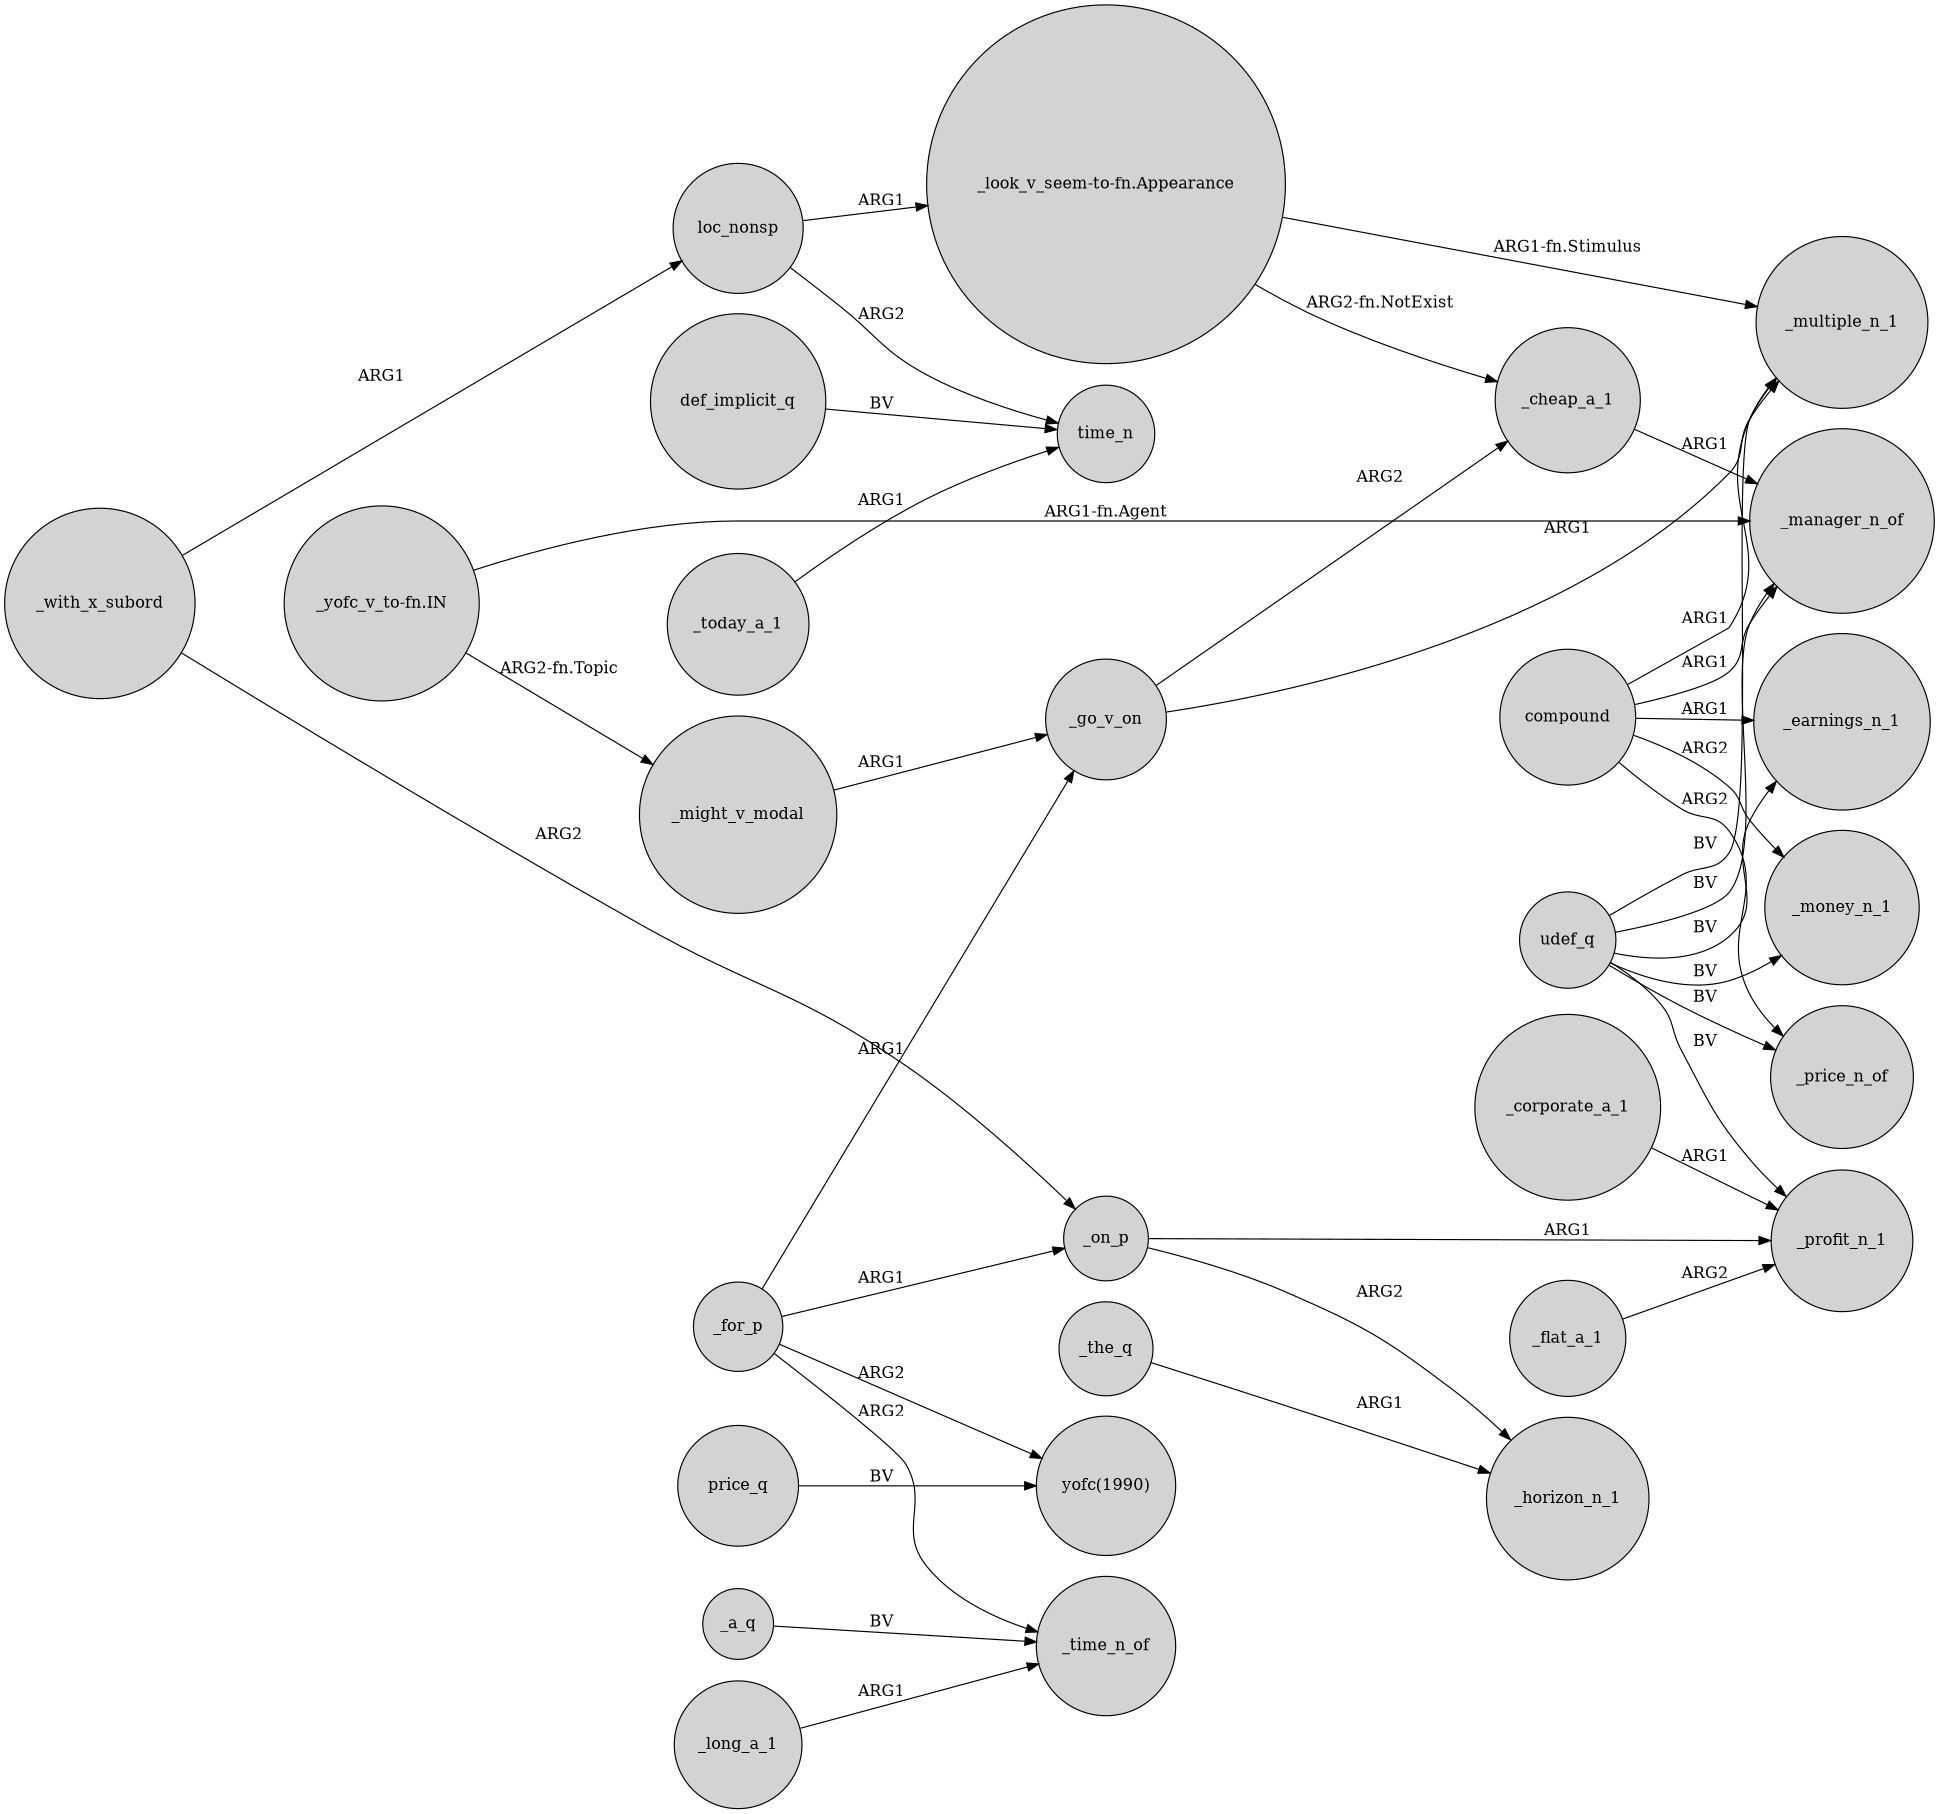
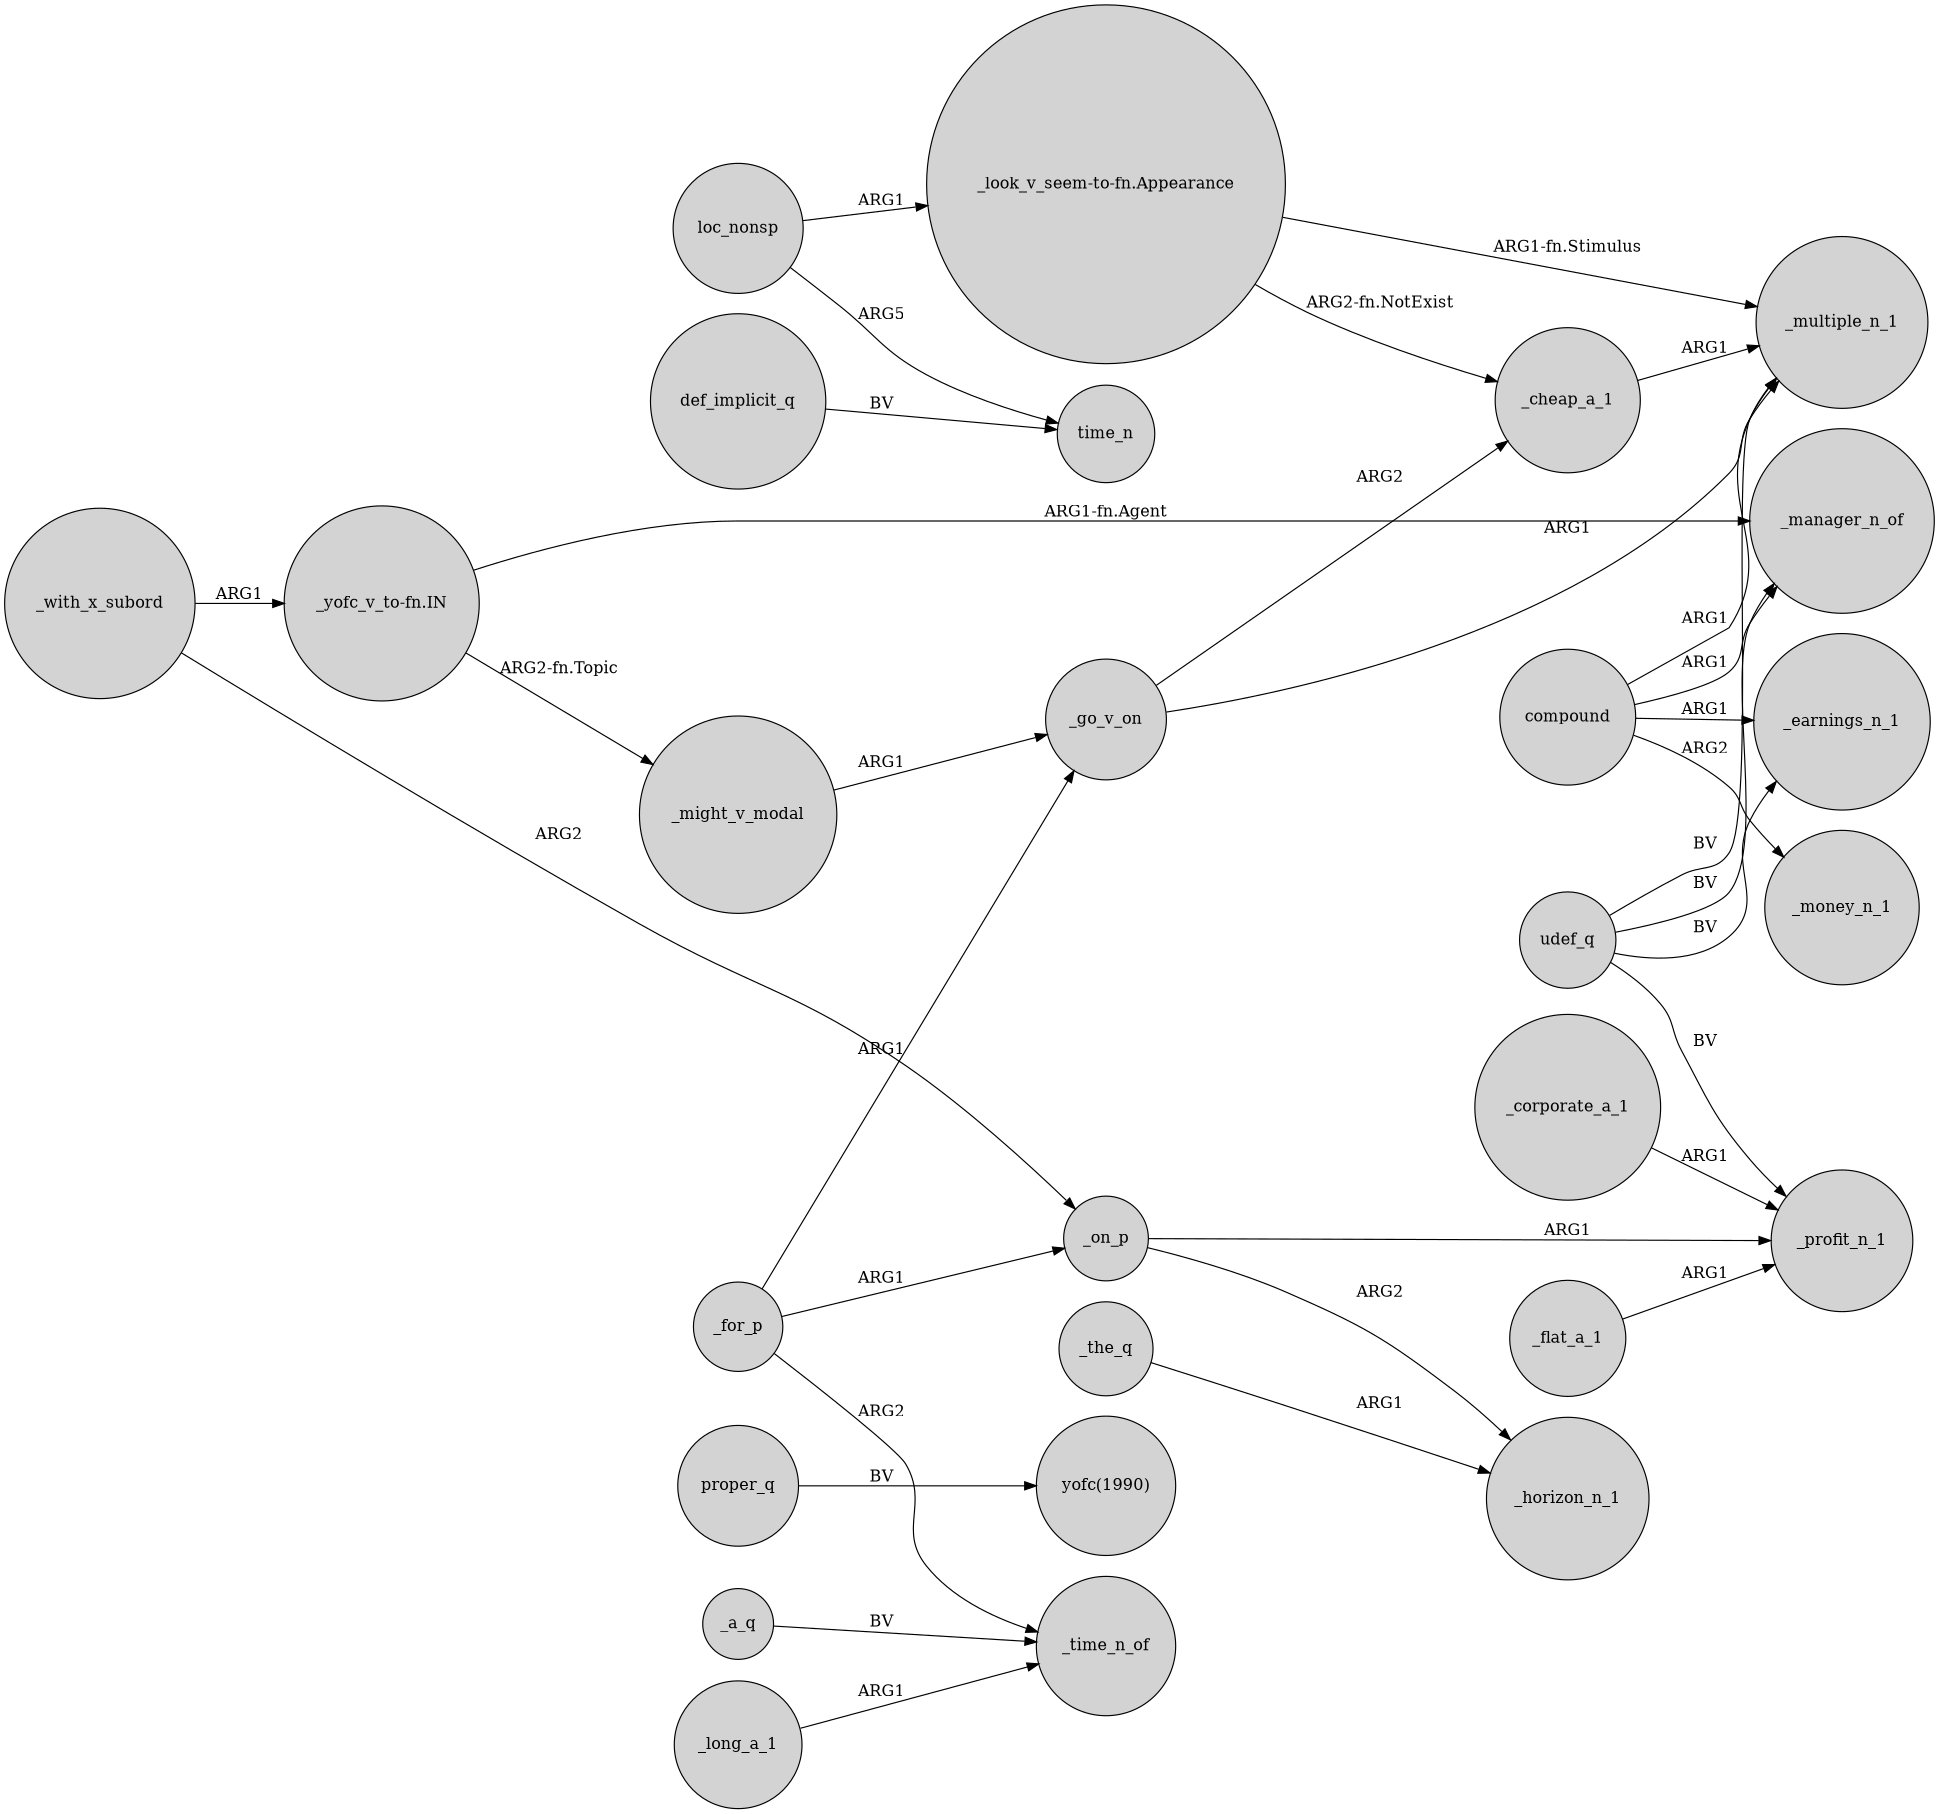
(882, 315) -> (882, 315)
(427, 411) -> (234, 603)
(1690, 454) -> (1693, 365)
(738, 624) -> none
(1691, 985) -> none
(1842, 1077) -> none
(1705, 1274) -> (1705, 1274)
(905, 1399) -> none
(738, 1486) -> (738, 1486)
